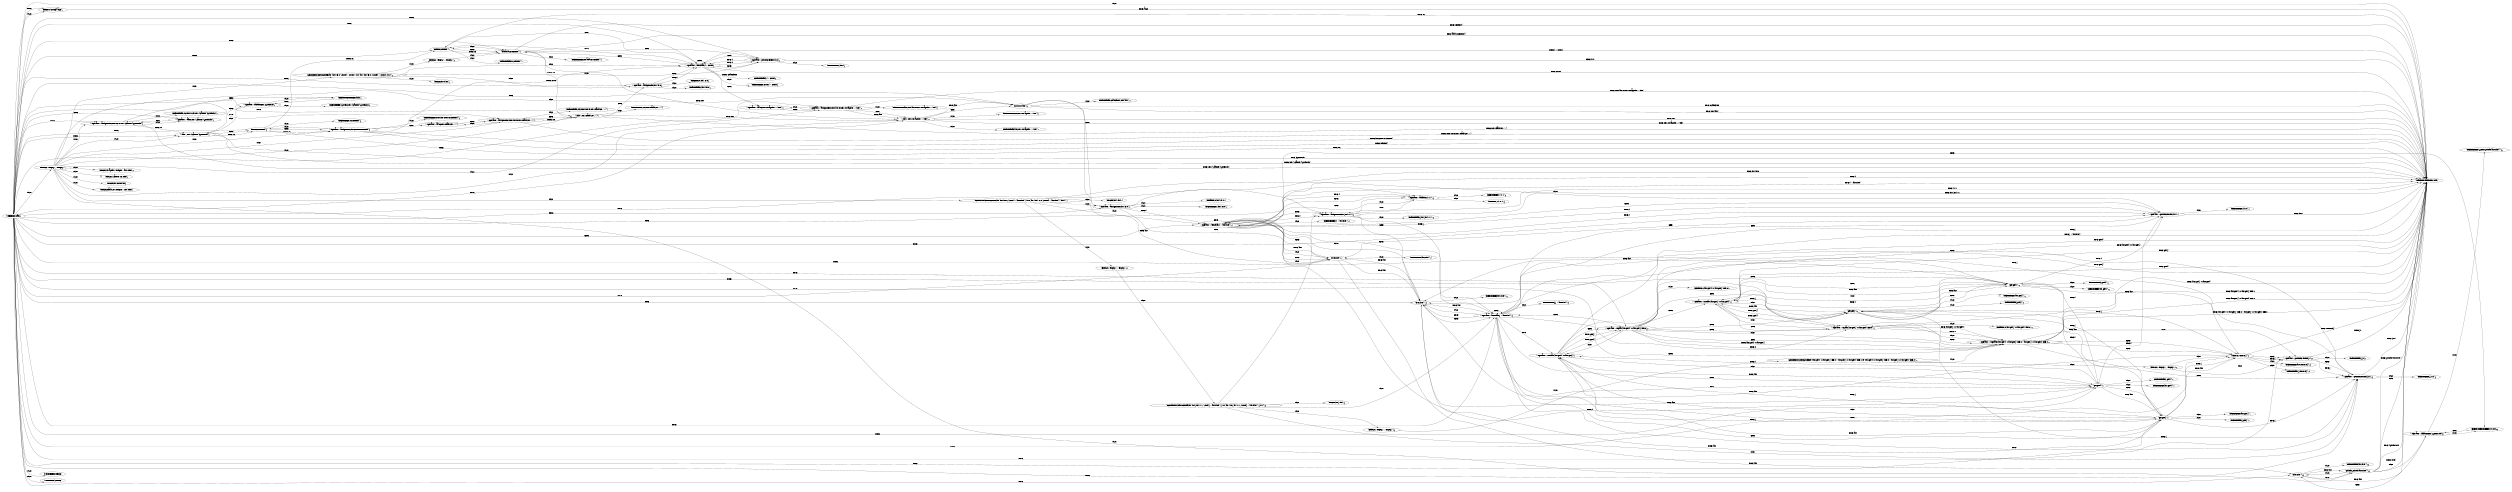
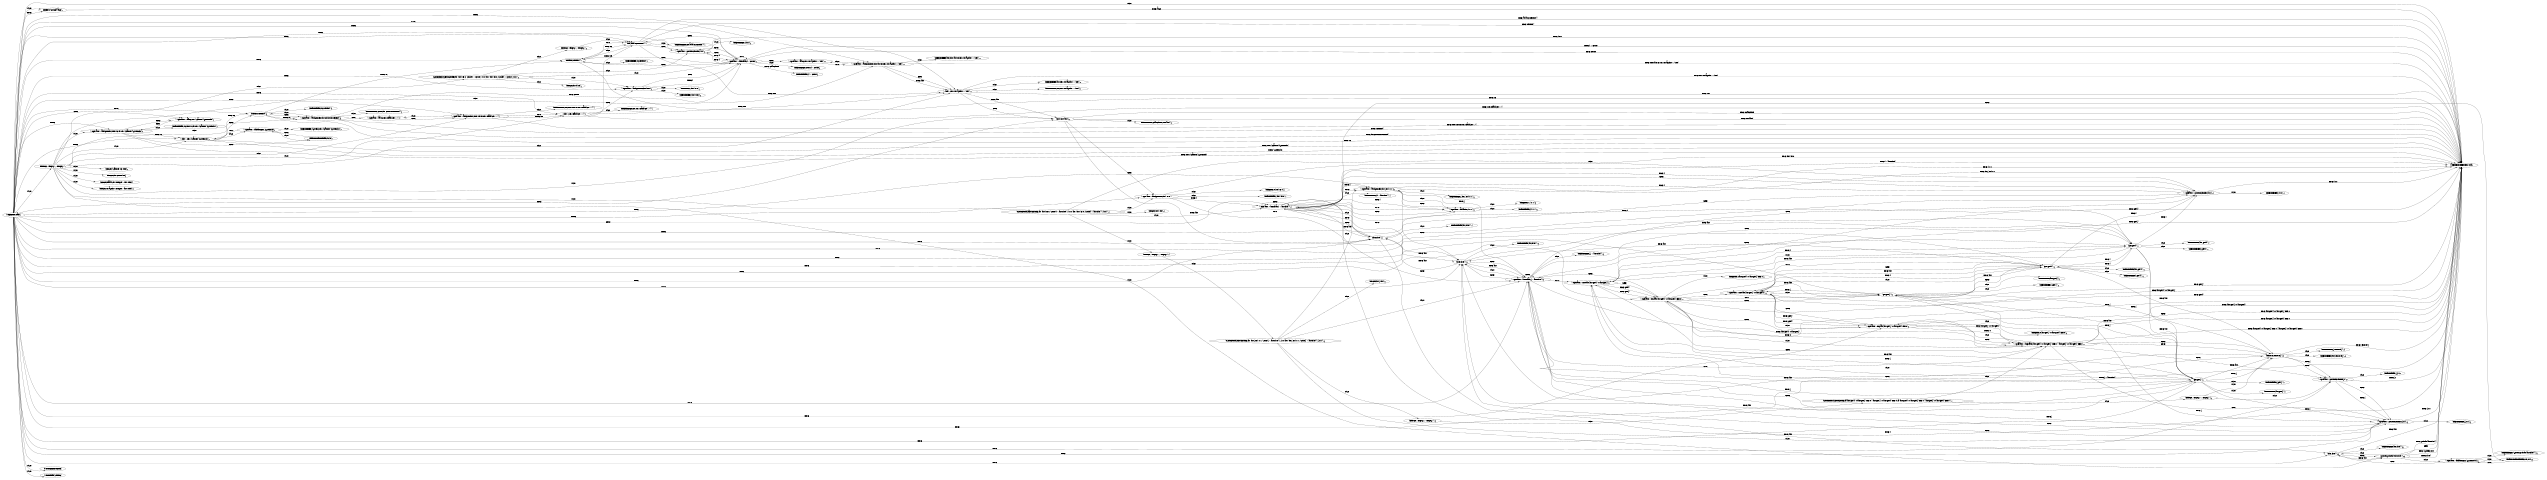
(556, 78) -> (603, 81)
(158, 122) -> (158, 121)
(1599, 344) -> none
